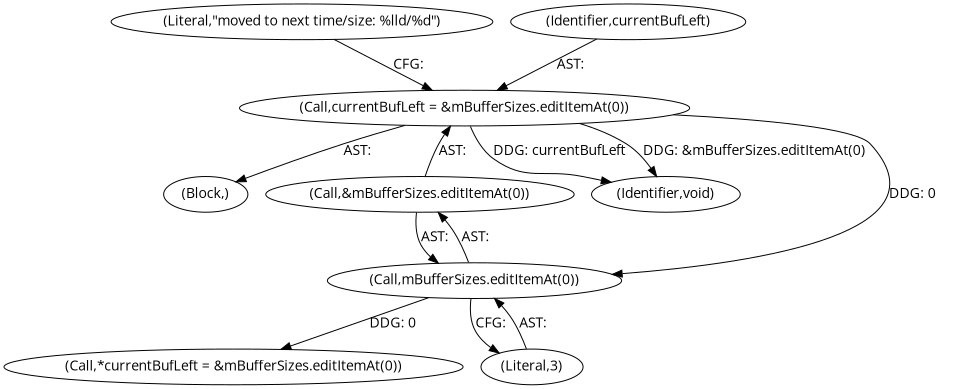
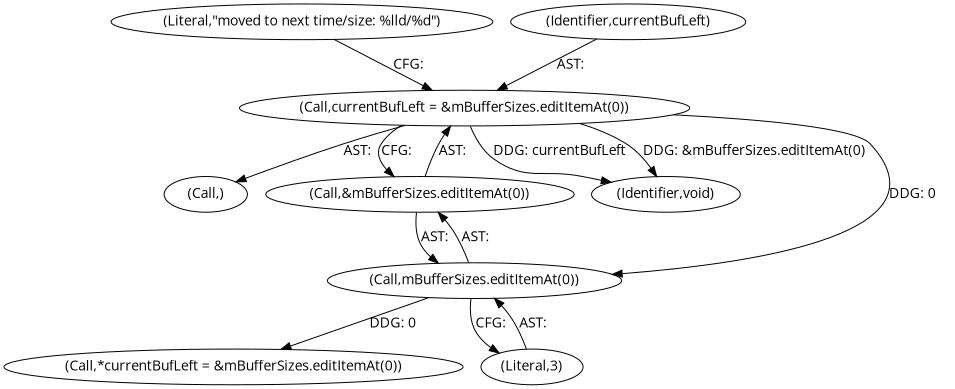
none -> (381, 144)
(206, 194) -> (206, 194)
